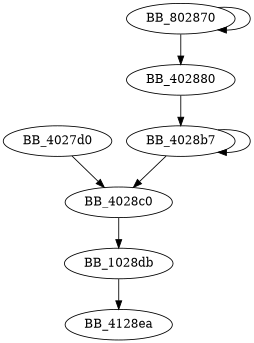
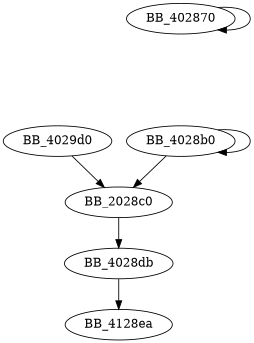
(181, 19) -> (181, 19)
(181, 80) -> none
(58, 141) -> (58, 141)
(181, 141) -> (181, 141)
(119, 202) -> (119, 202)
(119, 264) -> (119, 264)
